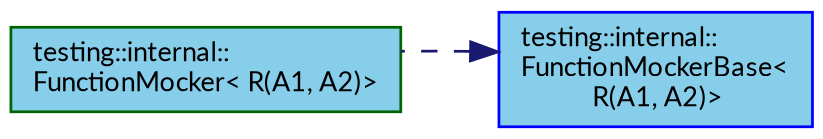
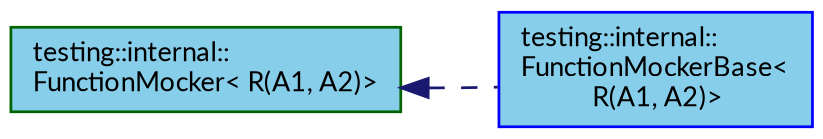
(436, 51) -> (463, 88)
